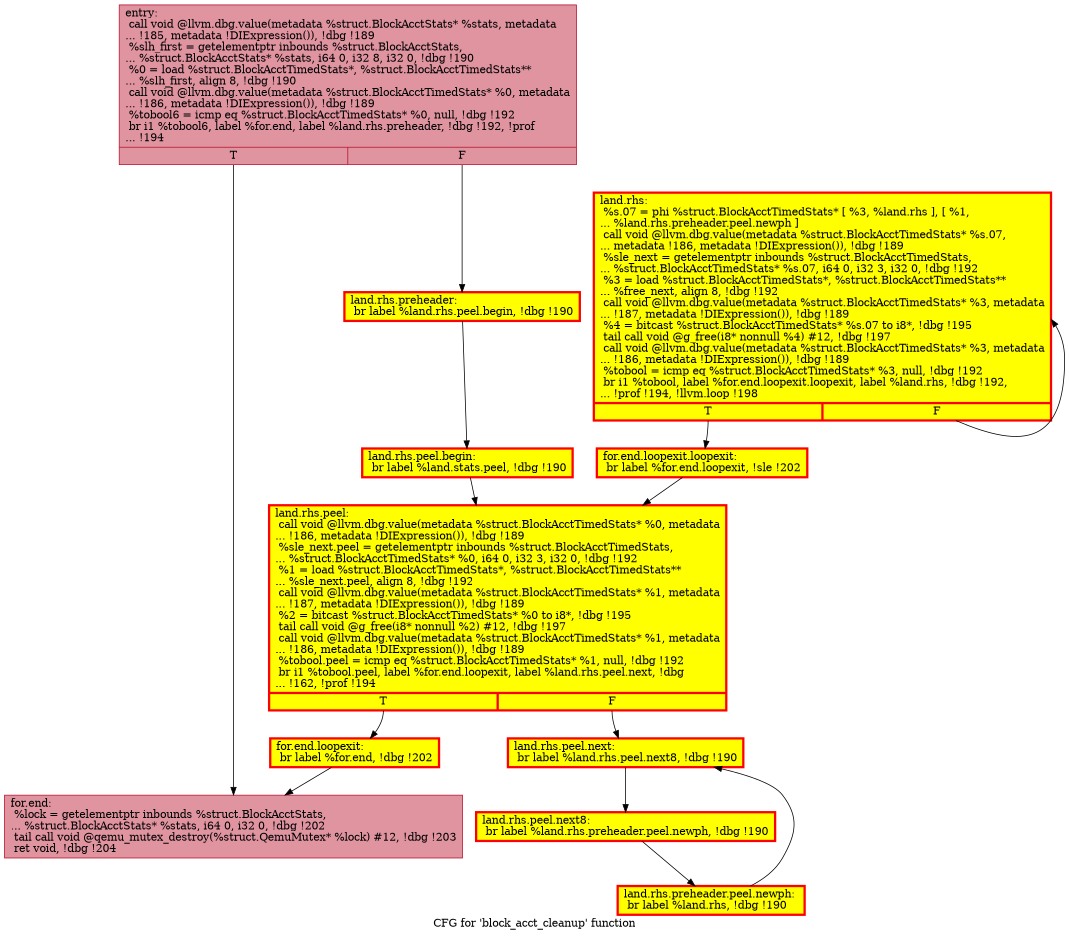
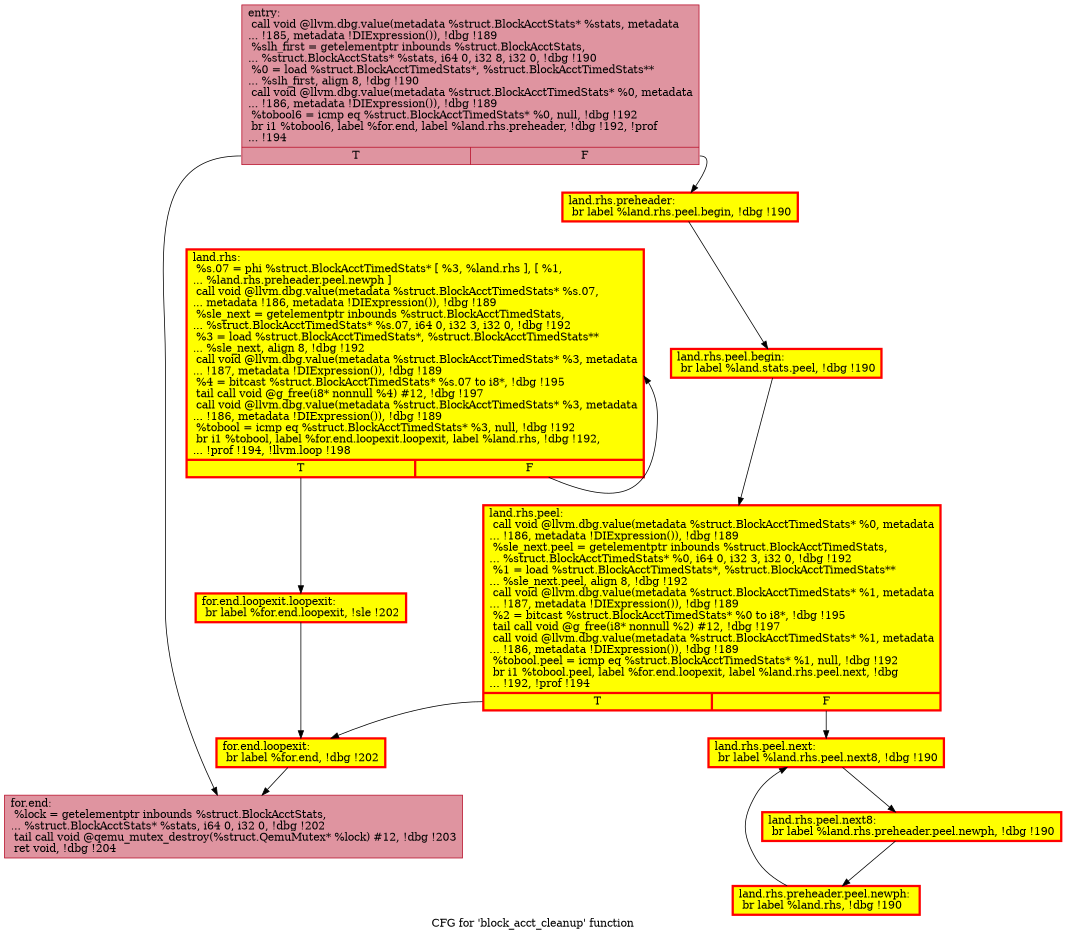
(689, 292) -> (279, 349)
(666, 489) -> (301, 677)
(325, 684) -> (540, 684)
